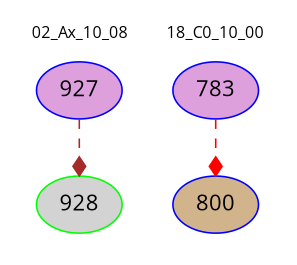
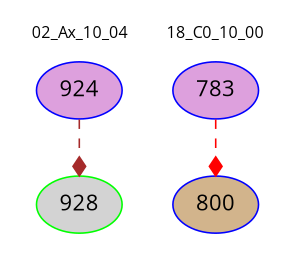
(80, 34) -> (80, 34)
(79, 90) -> (79, 90)
